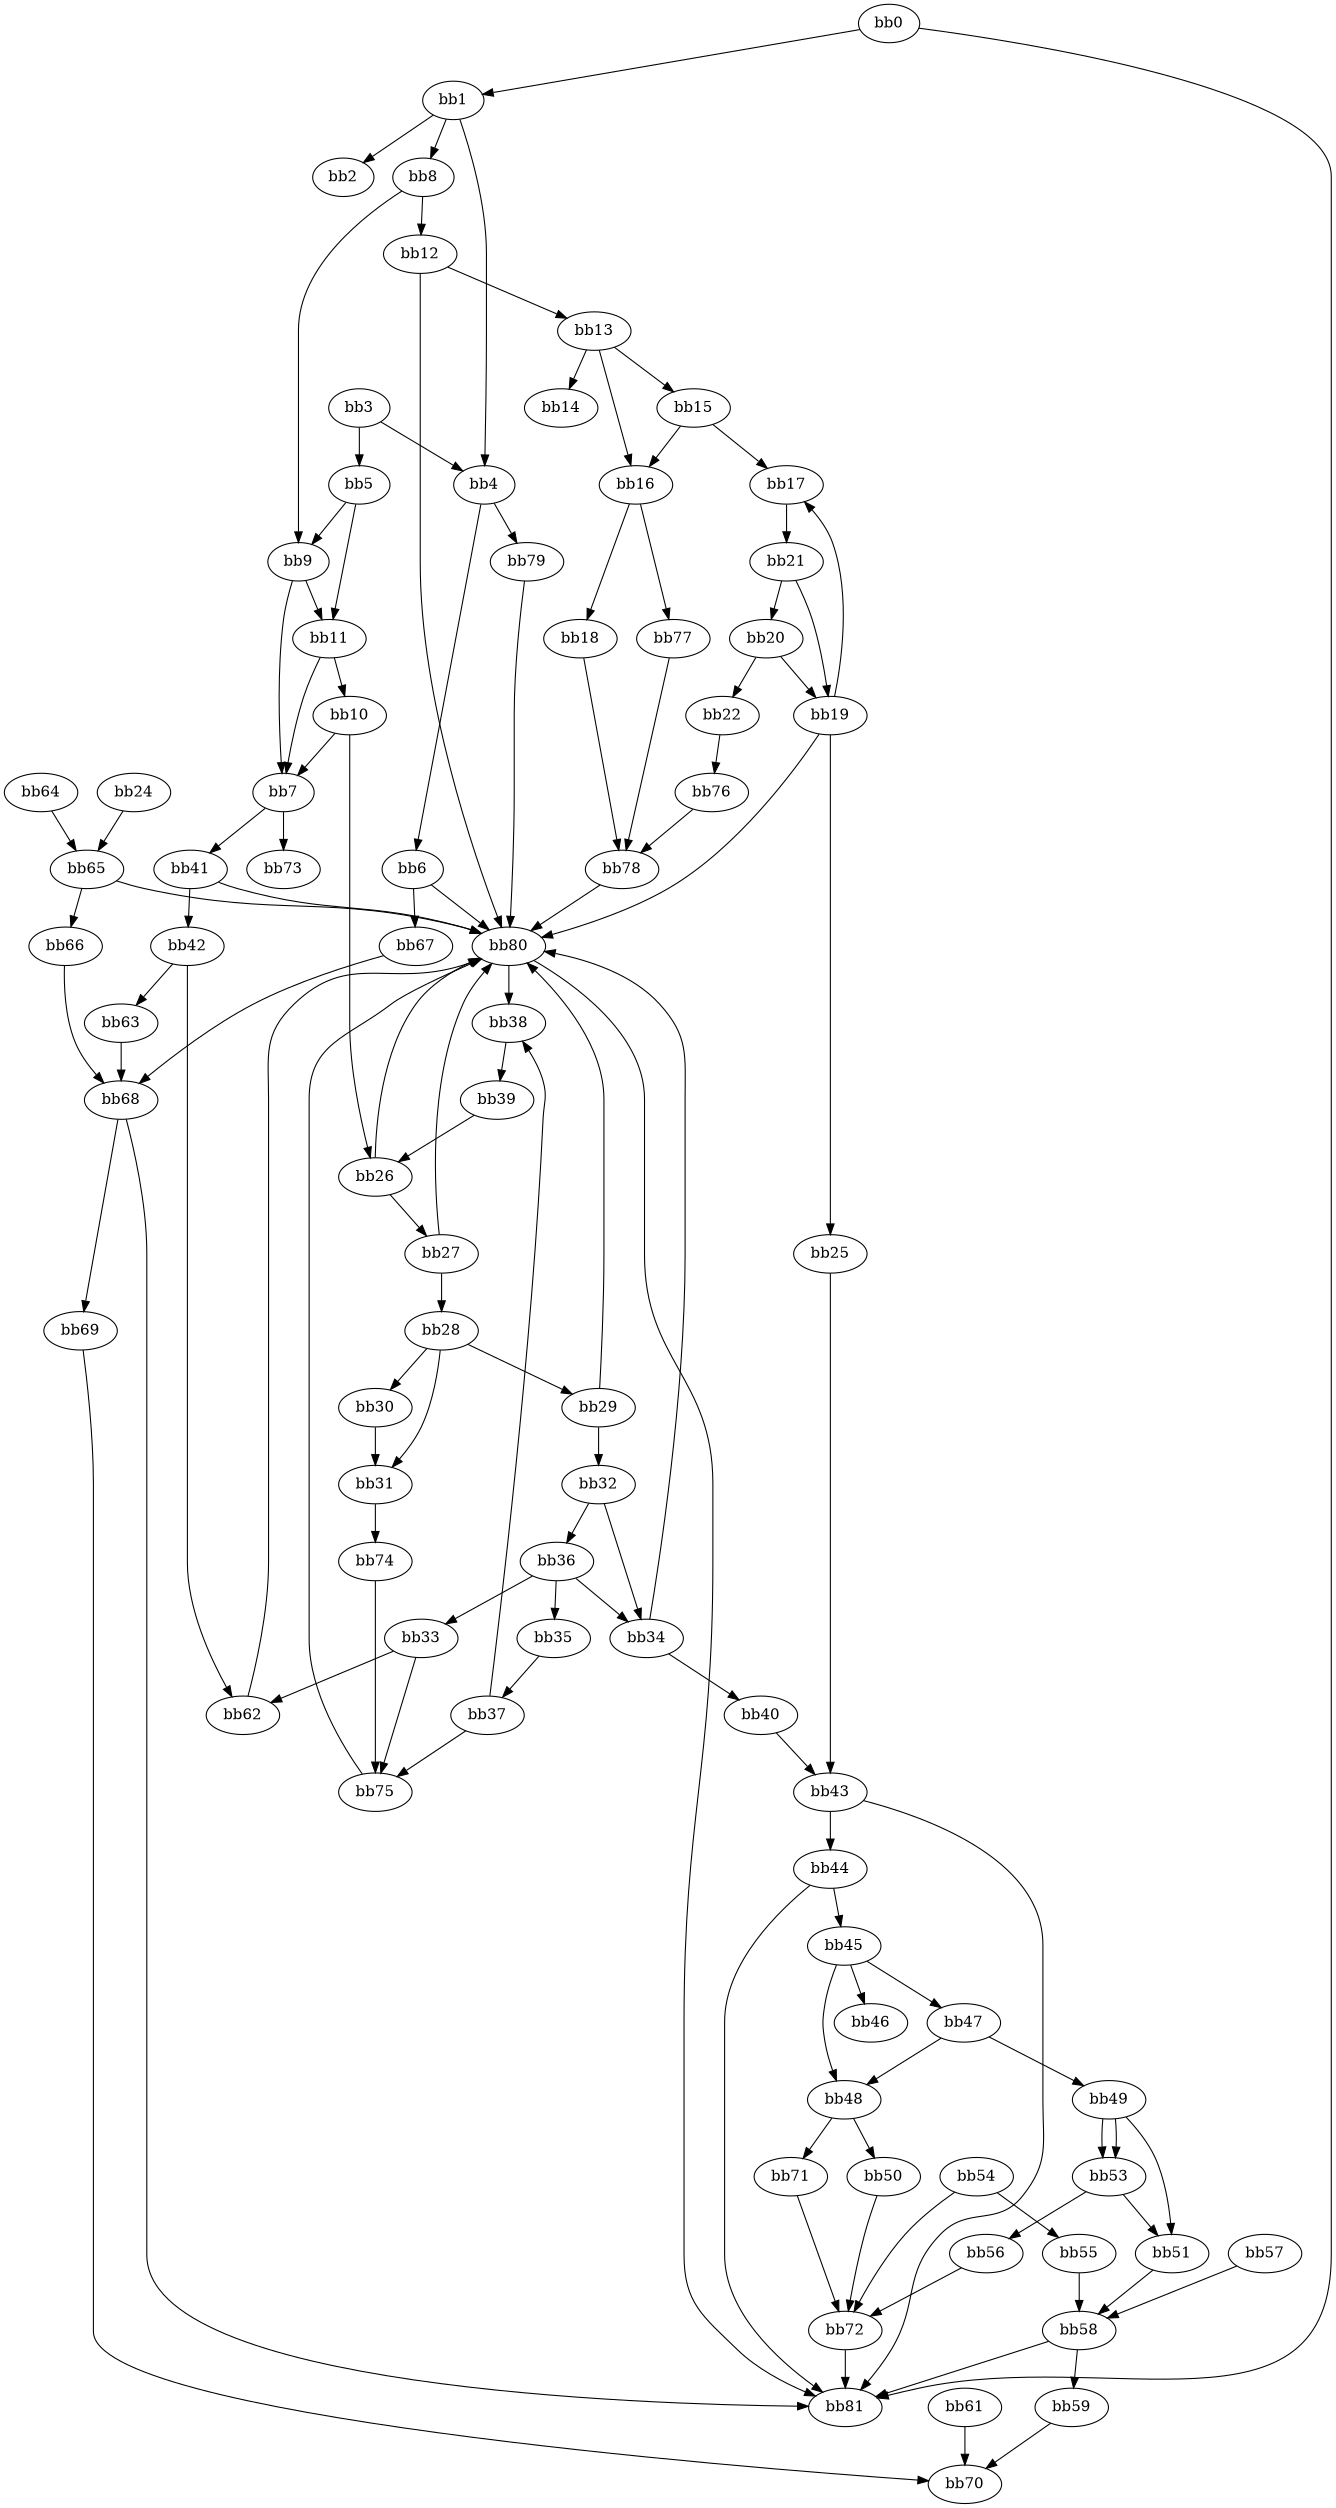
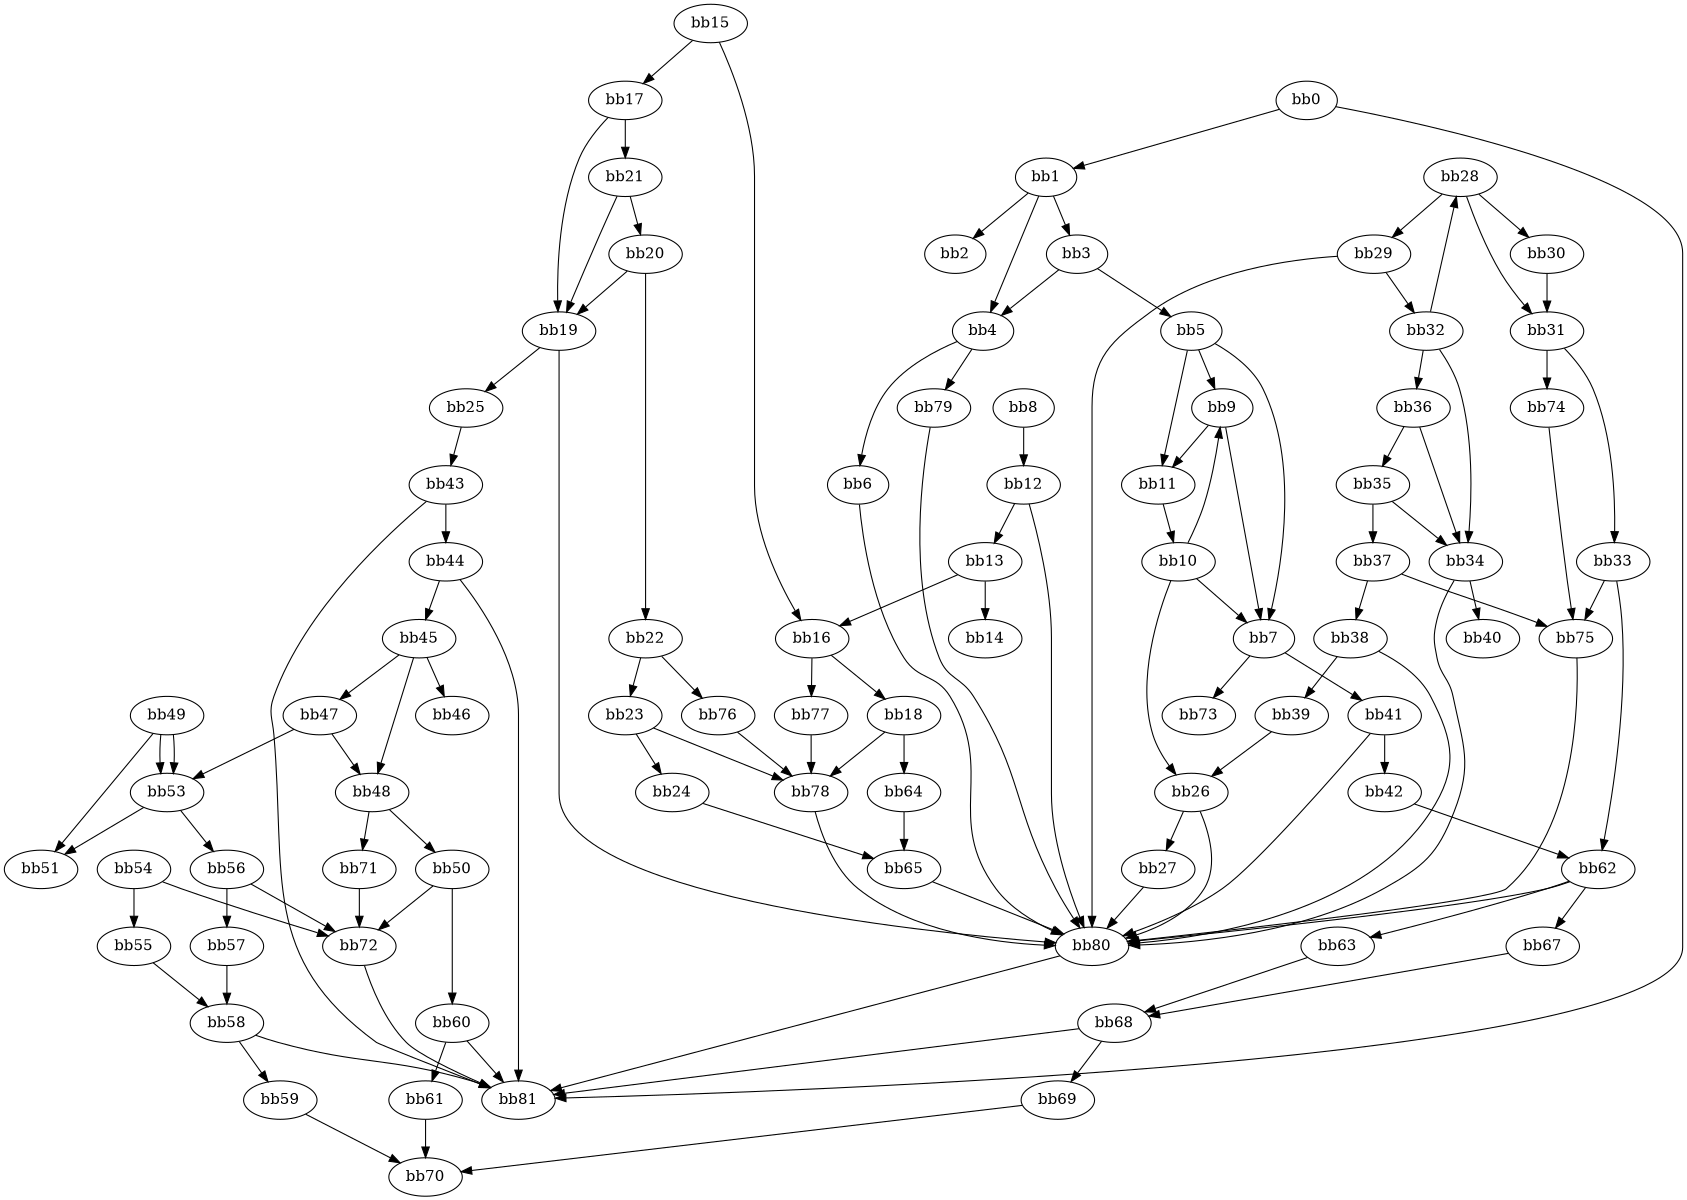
(440, 134) -> (1059, 211)
(298, 341) -> (1208, 492)
(640, 366) -> none
none -> (1415, 520)
(843, 600) -> (566, 204)
(300, 709) -> (1283, 465)
none -> (625, 716)
none -> (904, 749)
none -> (227, 897)
(414, 903) -> (1574, 904)
(66, 946) -> none
(158, 980) -> (1475, 910)
(509, 980) -> (1384, 861)
none -> (452, 1023)
(442, 1287) -> (1442, 259)
(494, 1597) -> (1606, 434)
(792, 1750) -> none
(1032, 2059) -> (248, 752)
(1130, 2289) -> none
